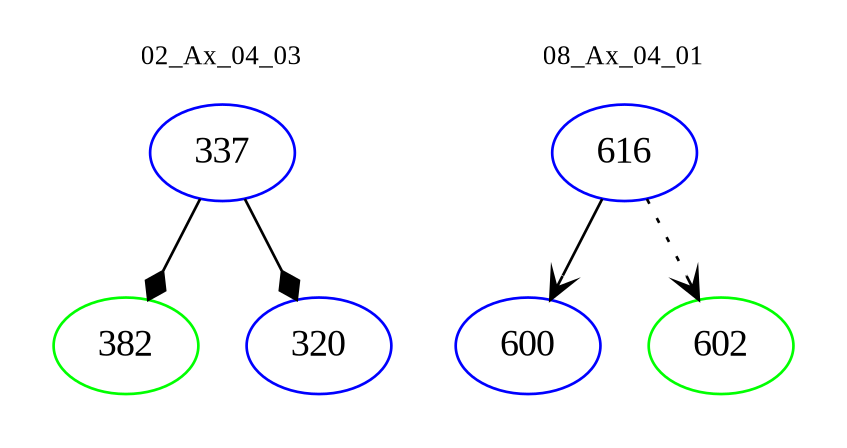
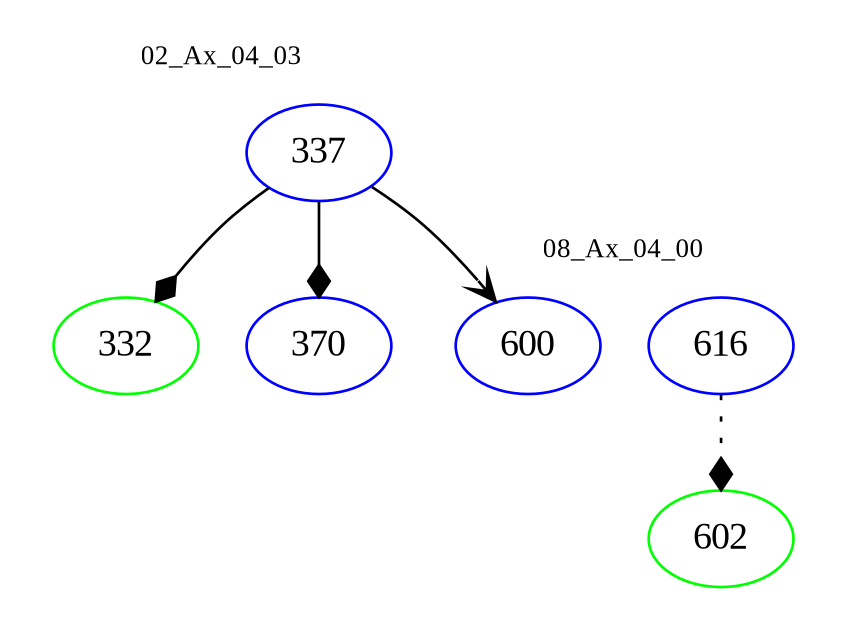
(625, 58) -> (625, 251)
(582, 237) -> (451, 252)
(667, 237) -> (721, 426)
(126, 346) -> (126, 346)
(319, 346) -> (319, 346)
